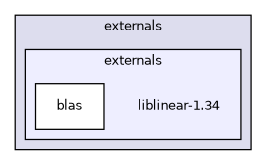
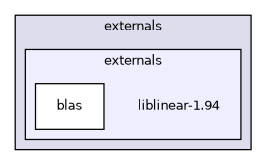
(179, 107) -> (179, 107)
